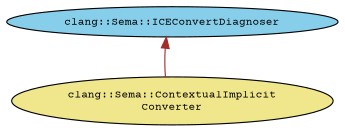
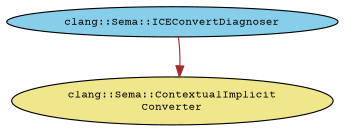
(165, 63) -> (180, 51)
